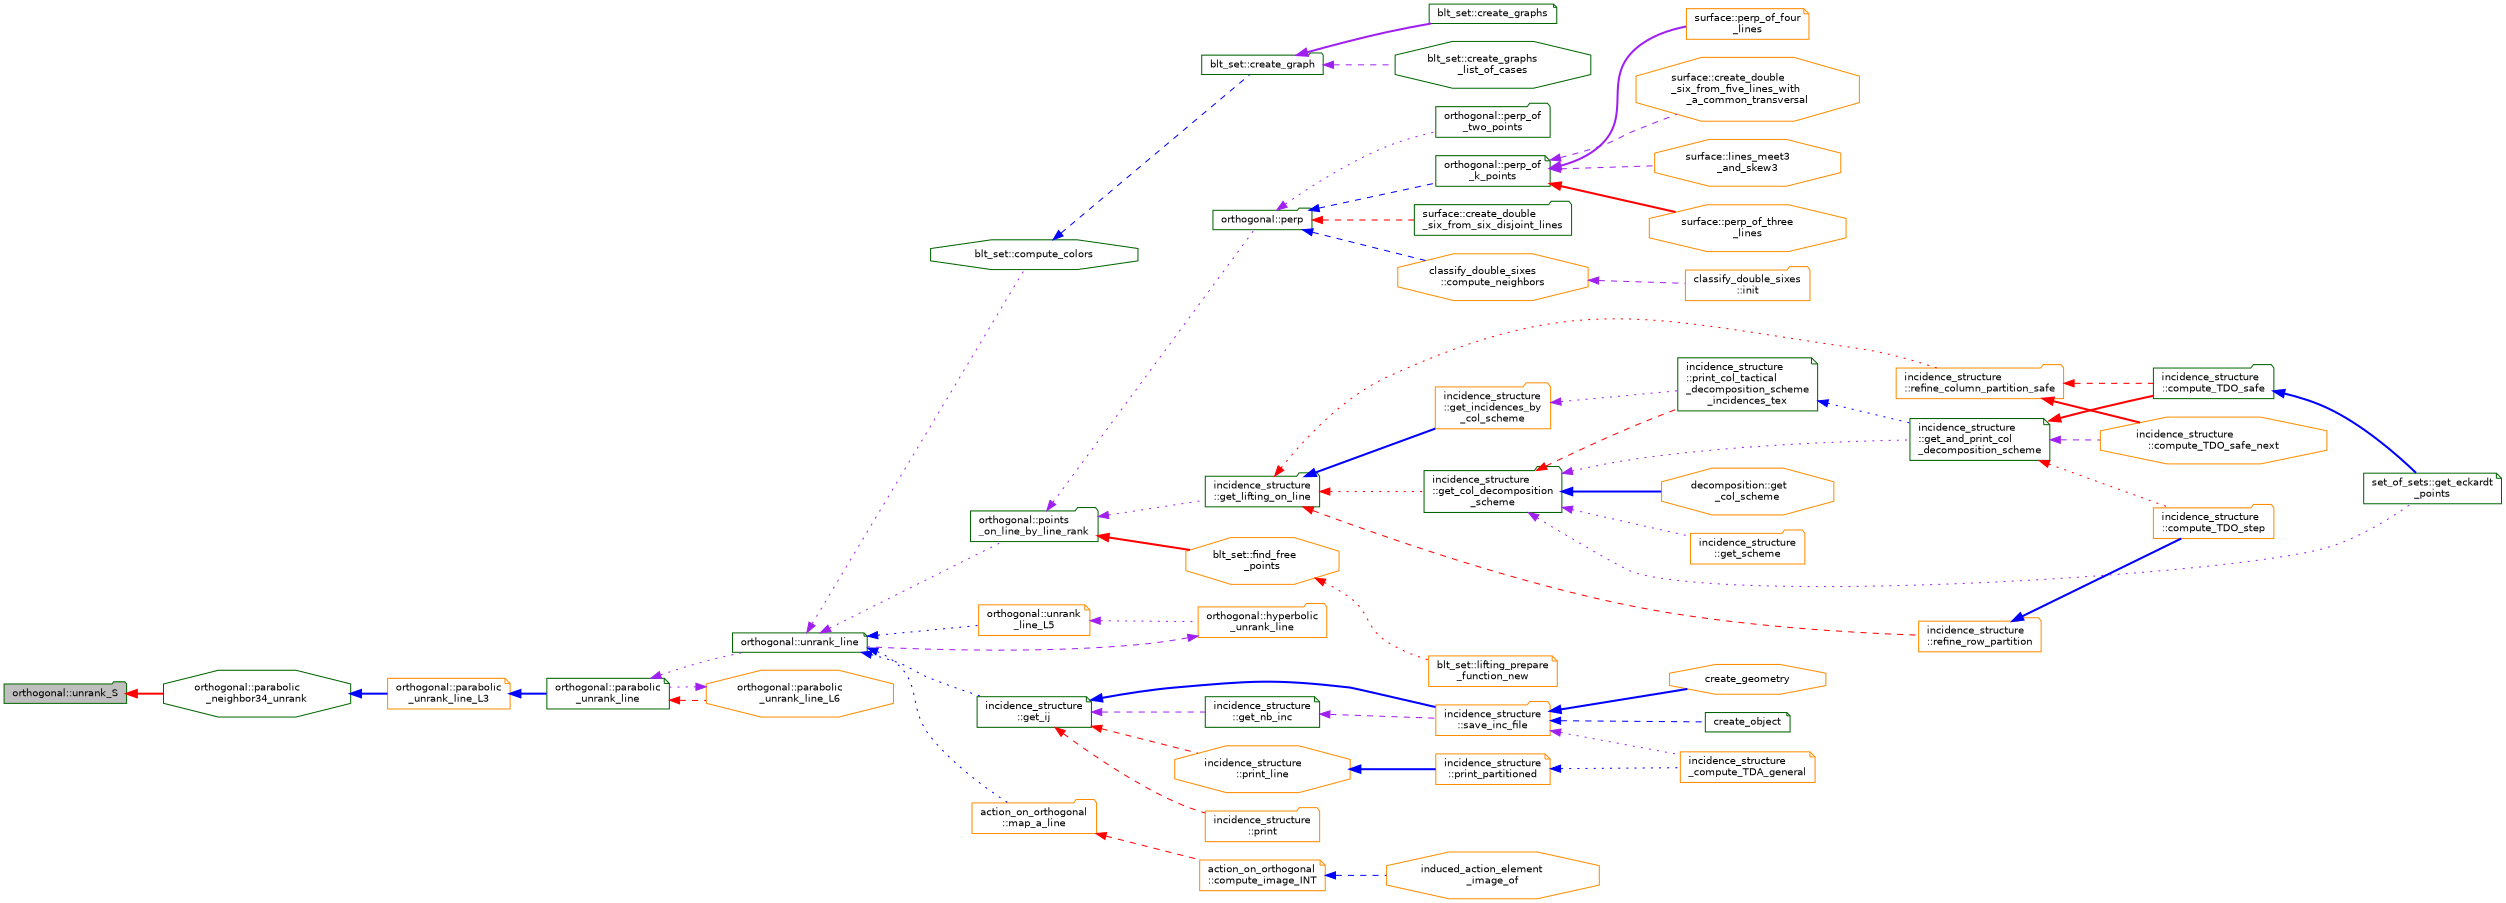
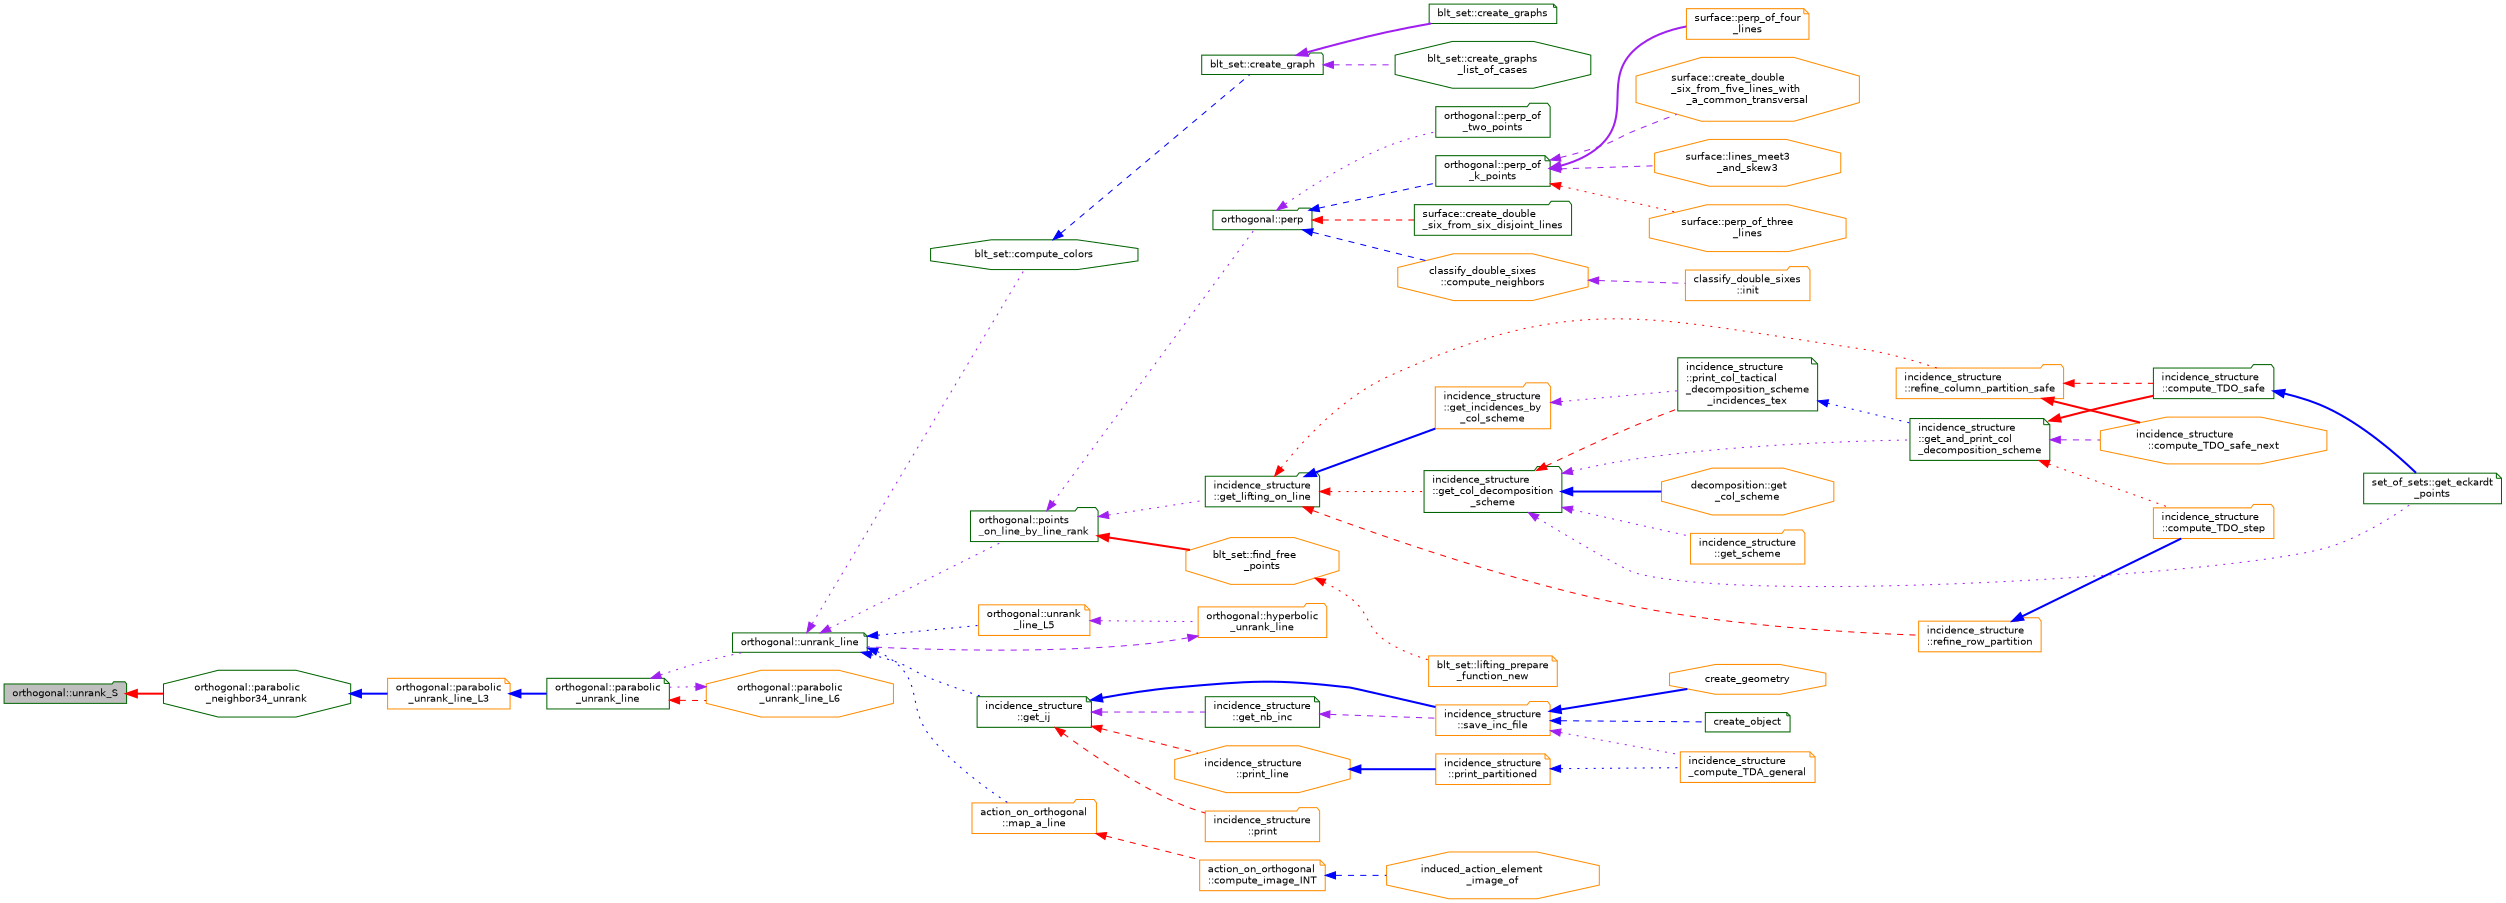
(1618, 199) -> (1618, 199)
